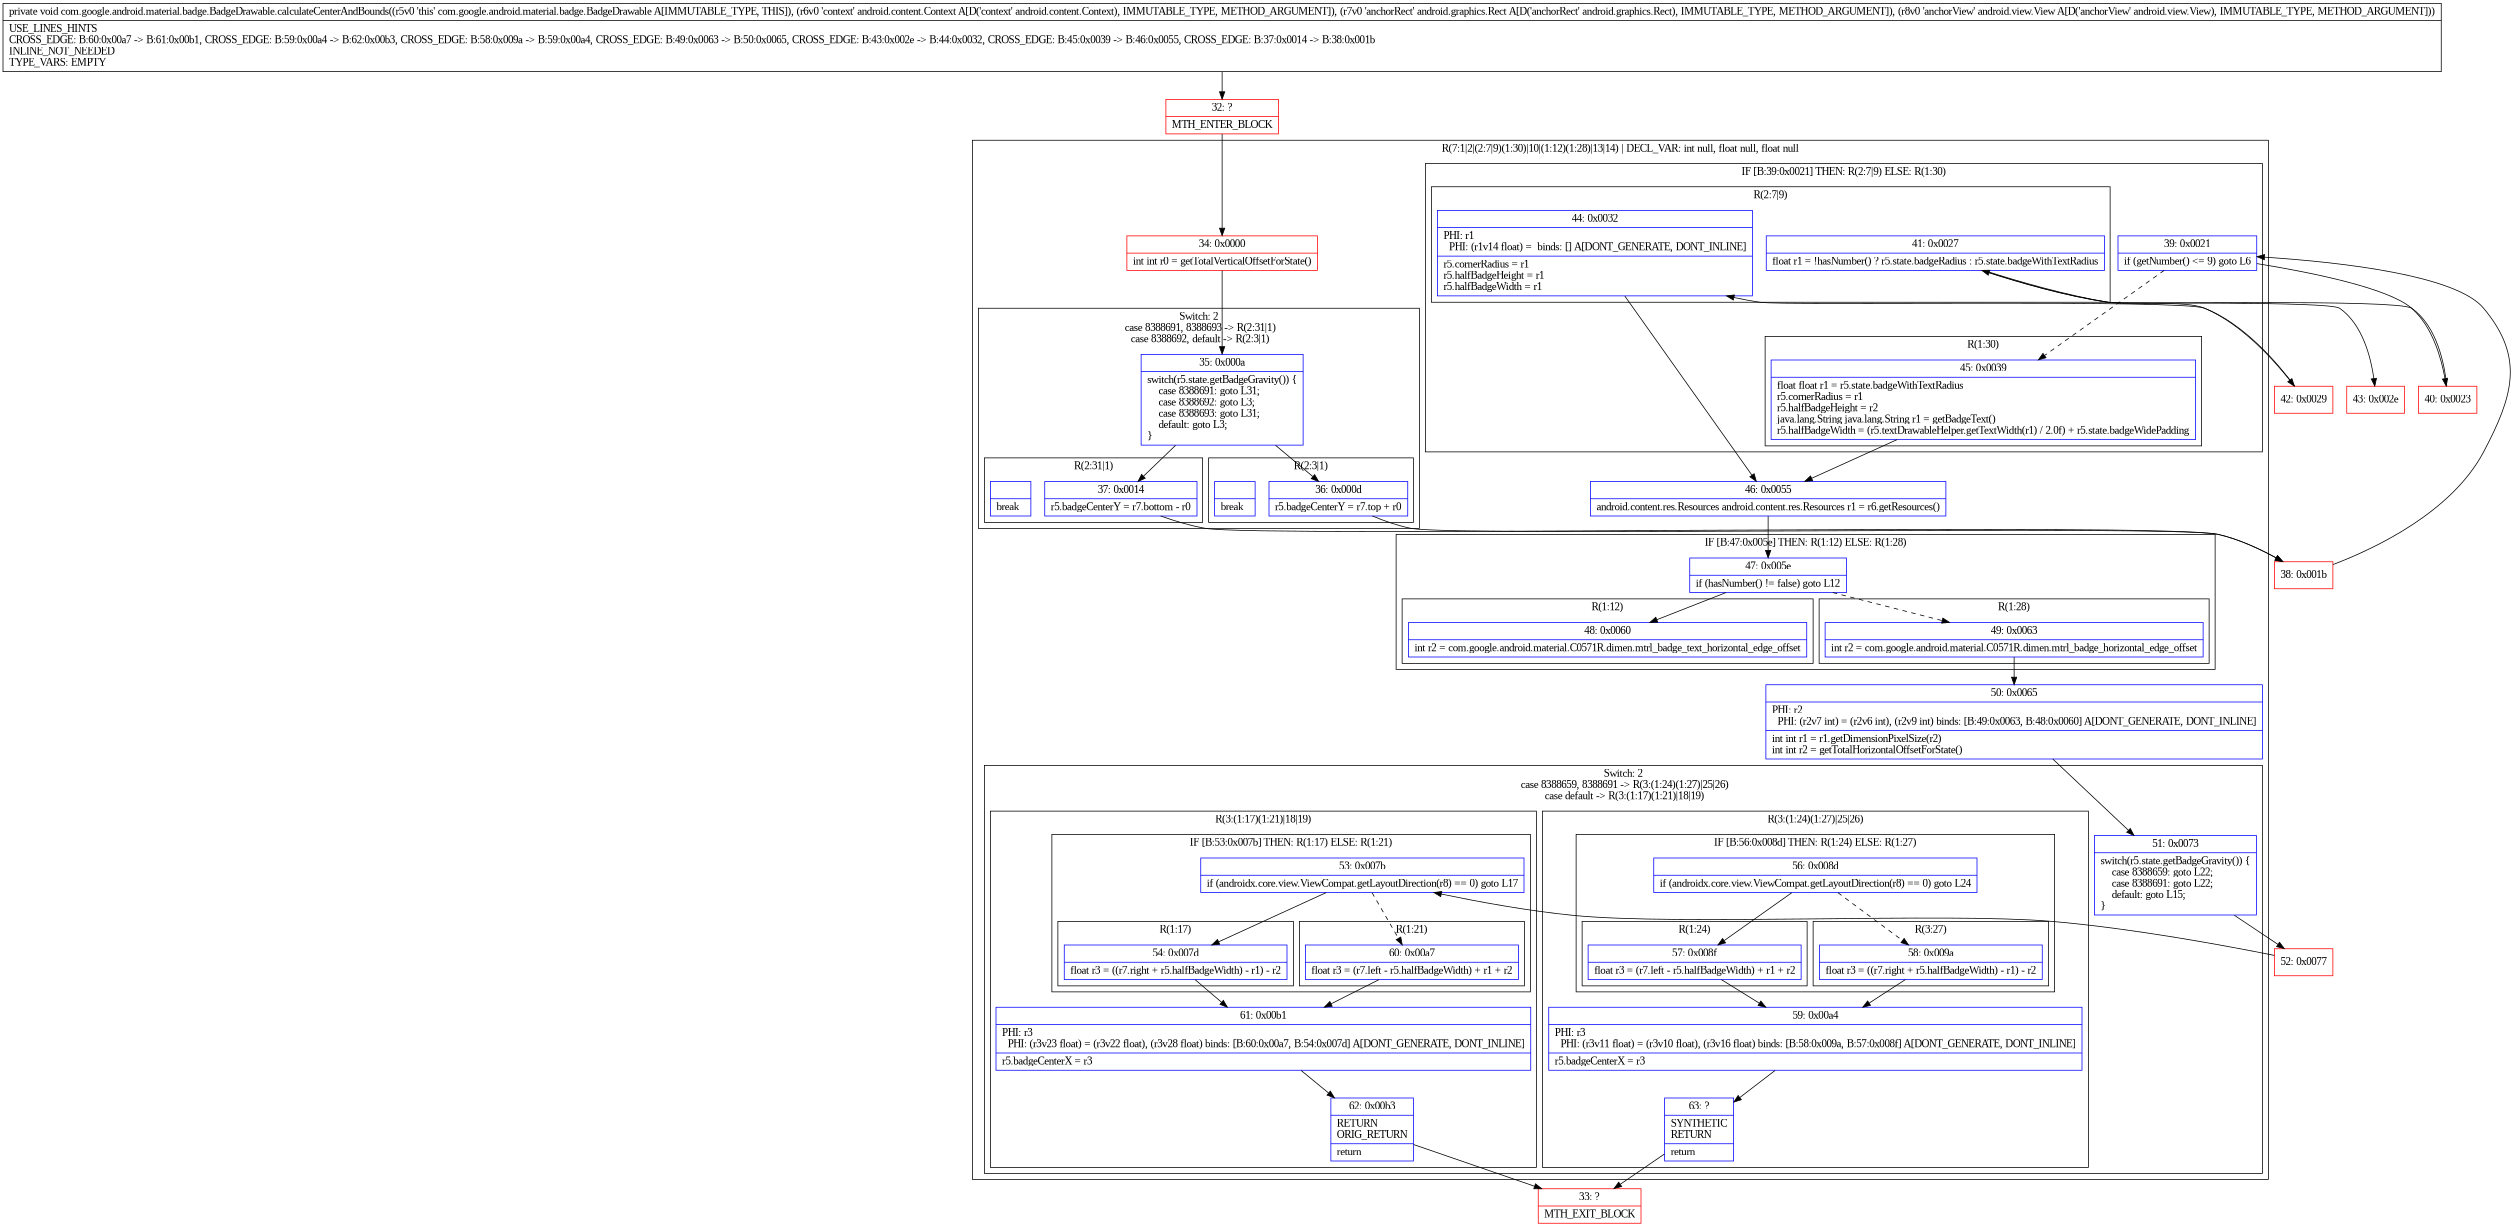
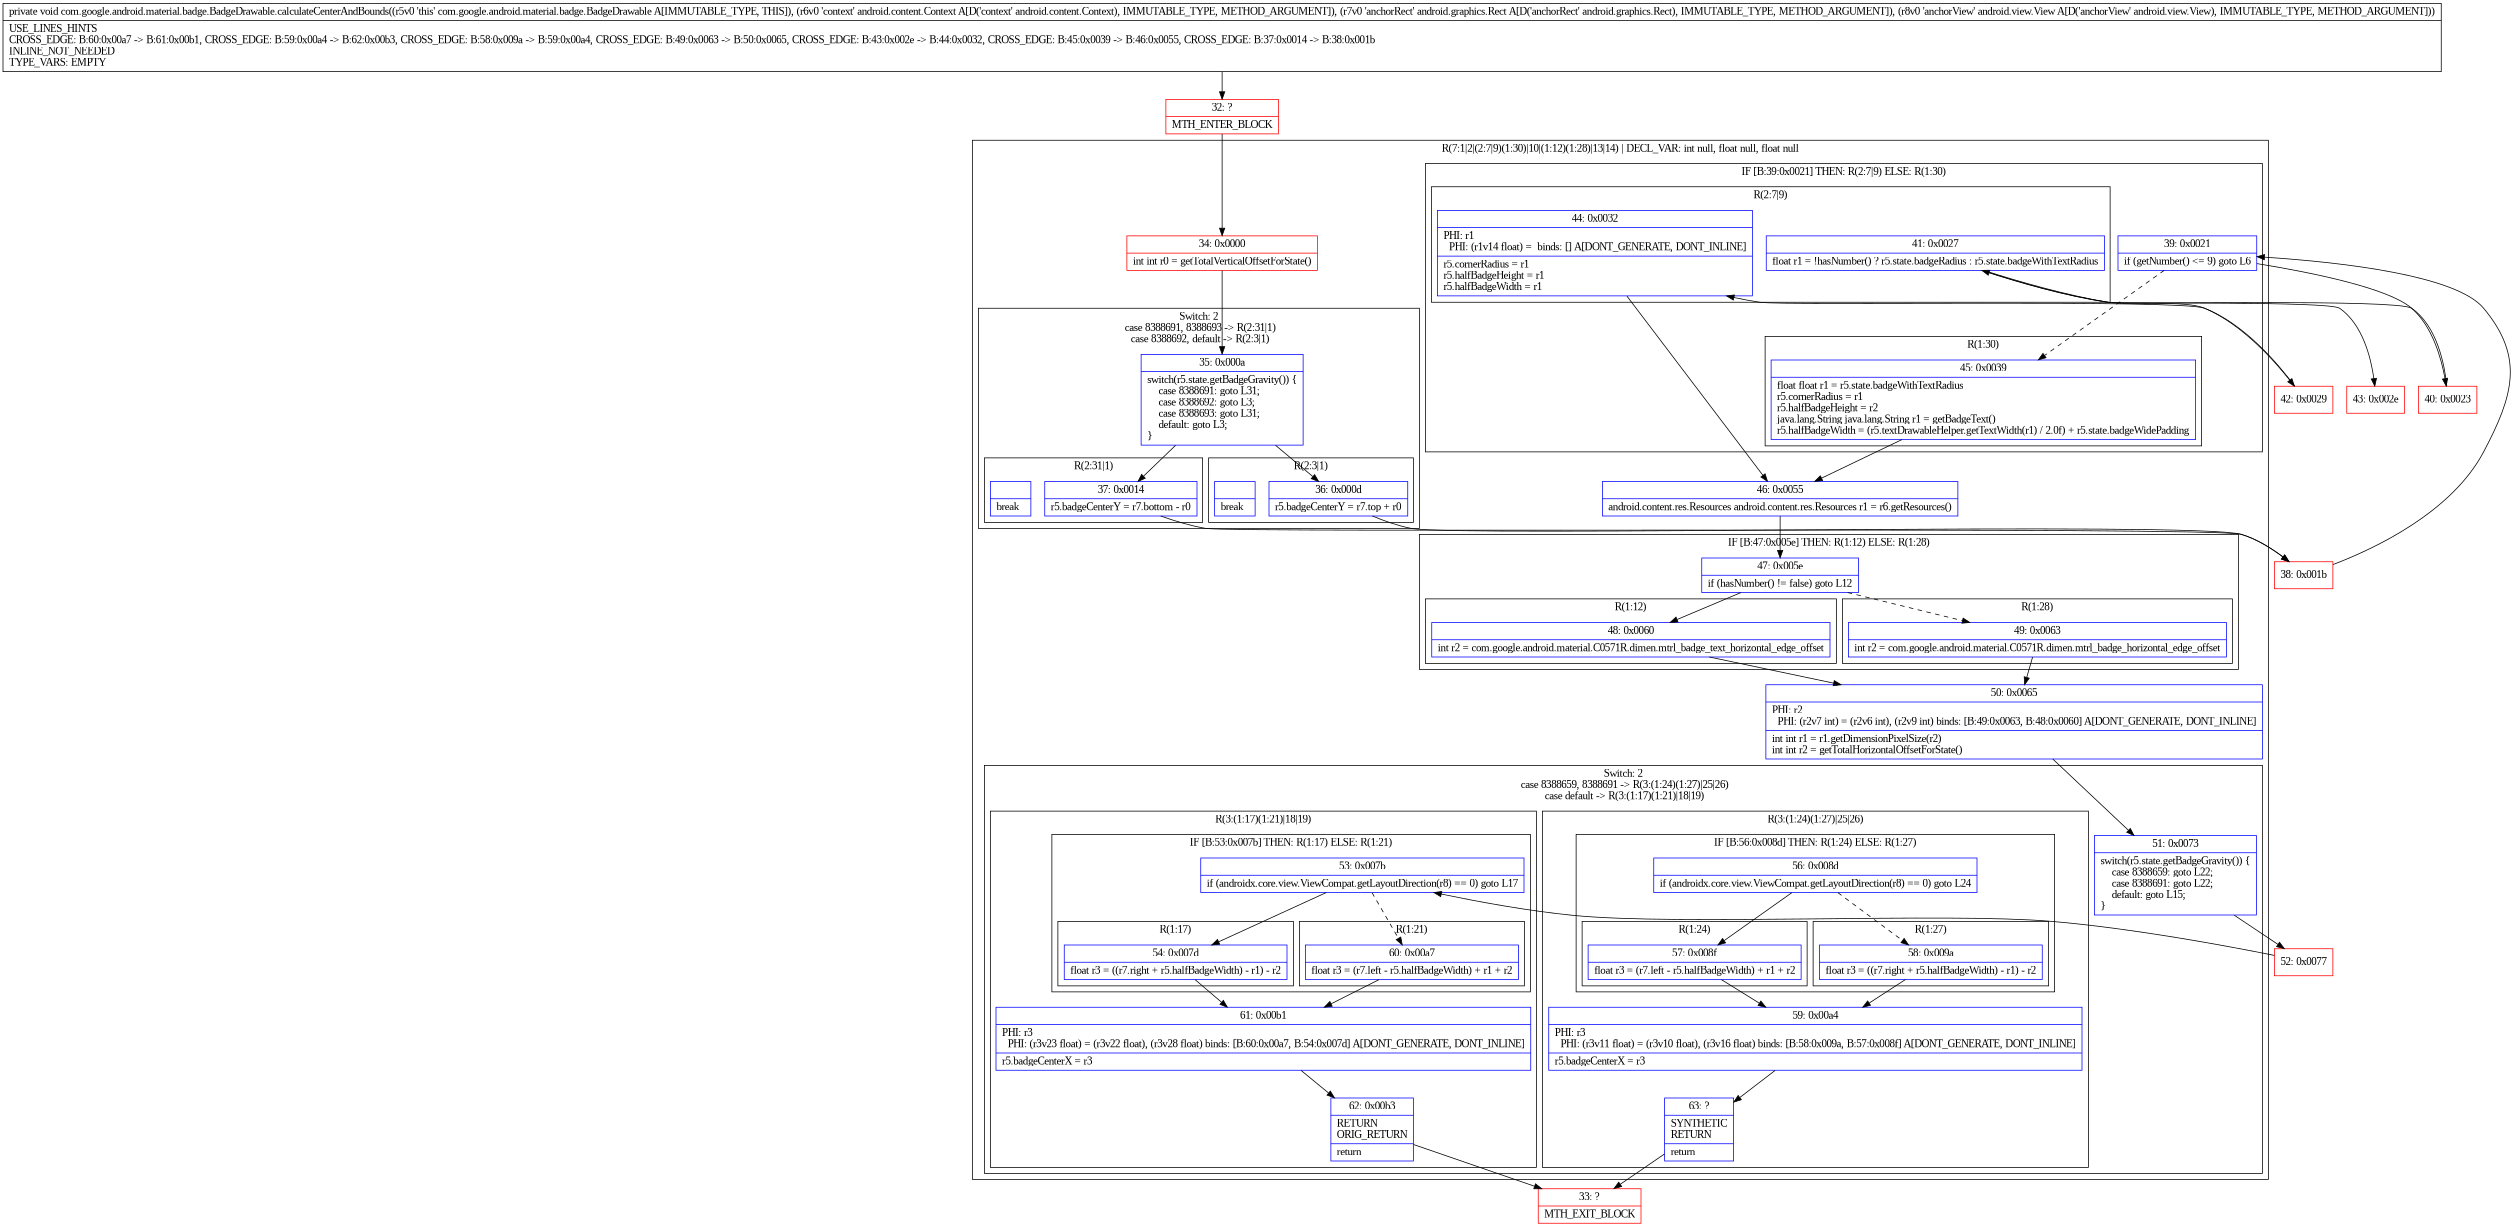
none -> (1790, 674)
(1931, 930) -> (1931, 930)
